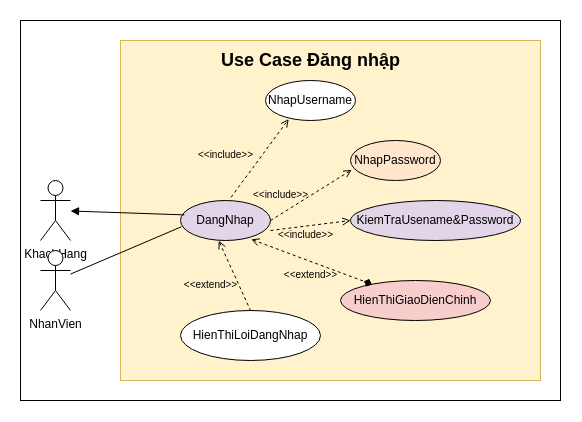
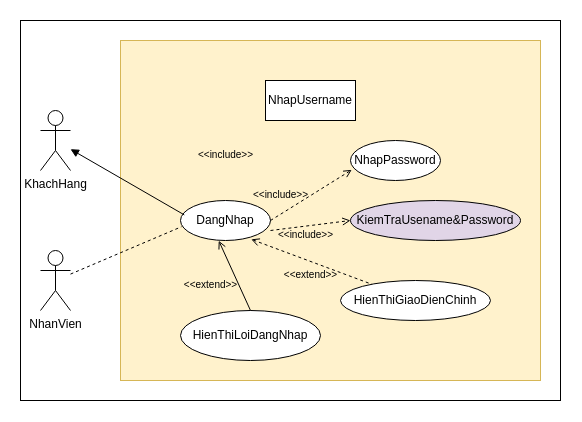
(311, 61) -> none
(311, 101) -> (311, 101)
(259, 159) -> none
(396, 161) -> (396, 161)
(56, 211) -> (56, 141)
(226, 221) -> (226, 221)
(126, 250) -> (126, 250)
(235, 276) -> (235, 276)
(363, 281) -> (367, 282)
(416, 301) -> (416, 301)
